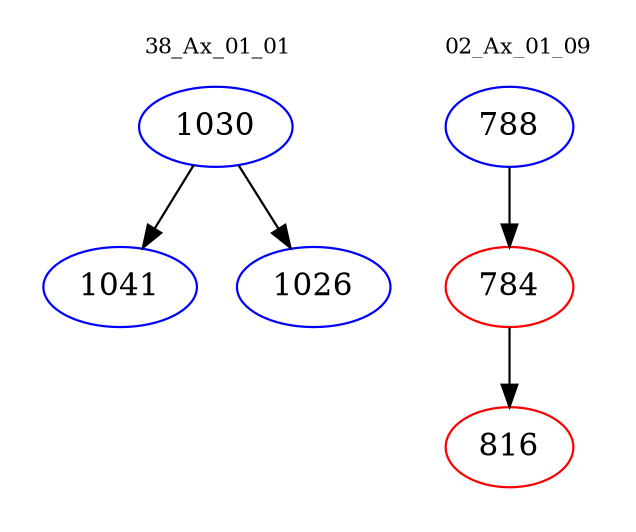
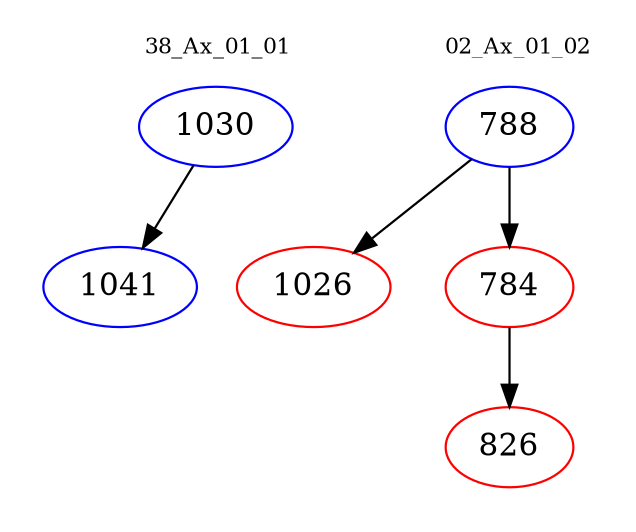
(518, 48) -> (518, 48)
(258, 197) -> (442, 183)
(314, 287) -> (314, 287)
(510, 447) -> (510, 447)
